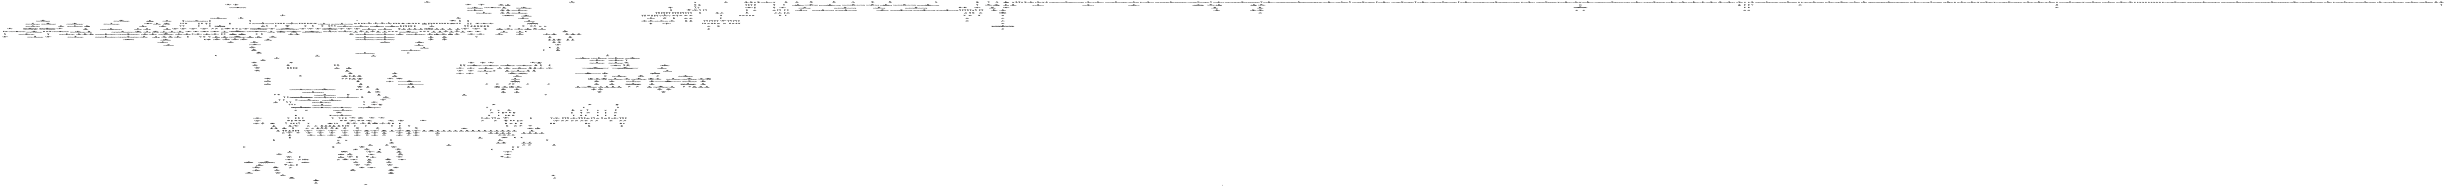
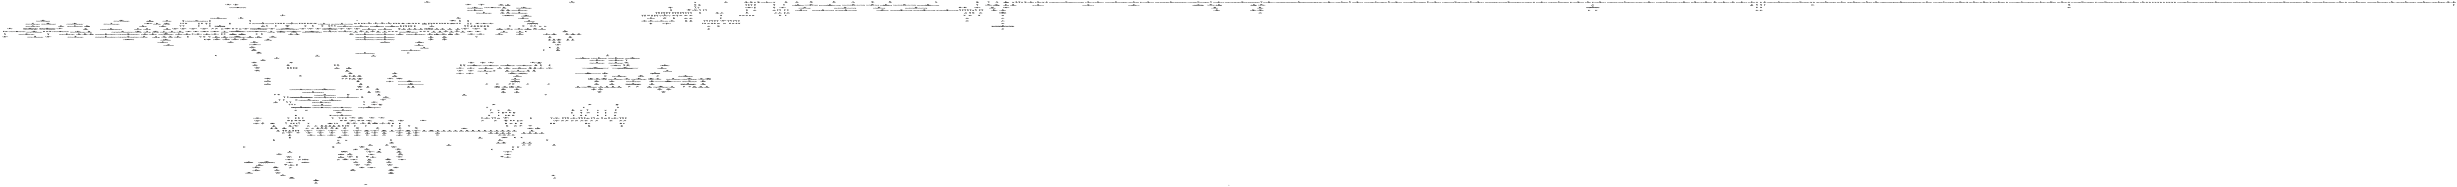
none -> (1357, 2)
